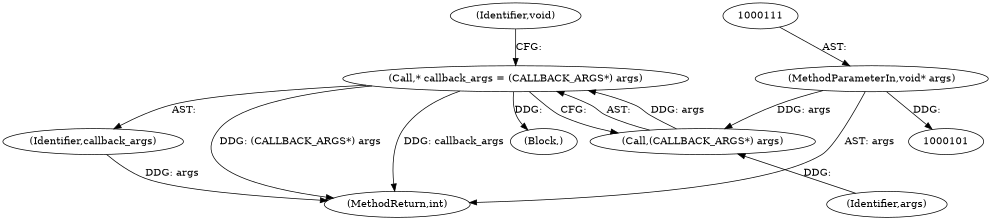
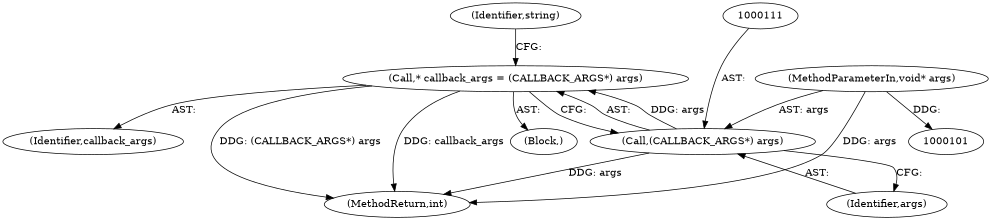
(516, 16) -> (516, 16)
(811, 45) -> (719, 71)
(530, 110) -> (530, 110)
(804, 110) -> (804, 110)
(870, 142) -> (870, 142)
none -> (848, 158)
(819, 173) -> (819, 173)
(209, 191) -> (550, 173)
